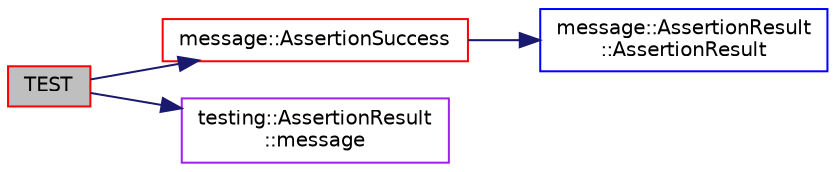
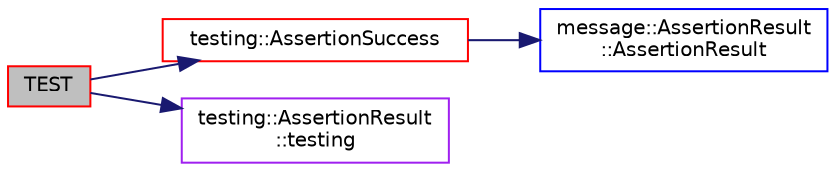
(315, 40) -> (315, 40)
(315, 131) -> (315, 131)
